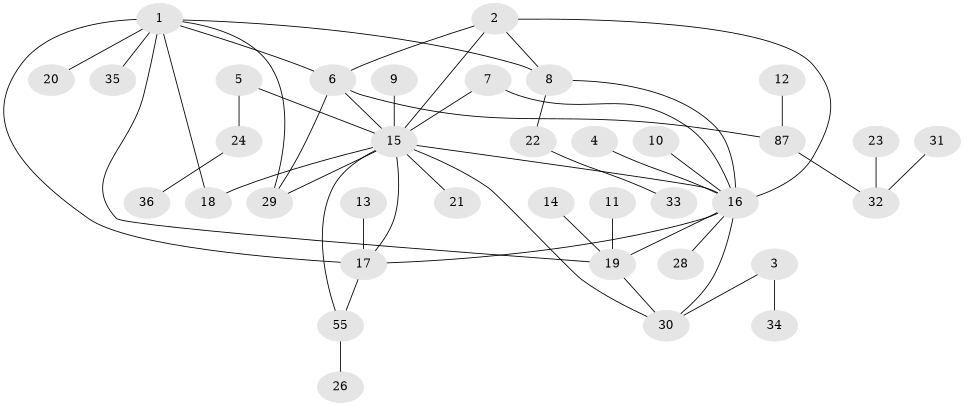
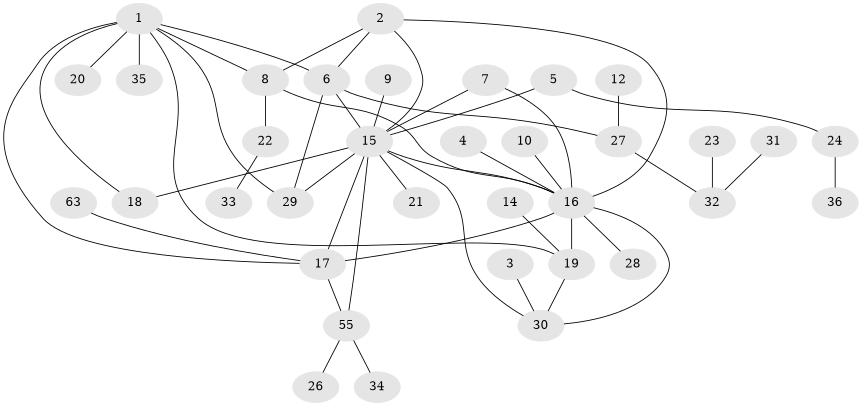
(782, 142) -> (619, 142)
(364, 203) -> (74, 203)
(613, 203) -> none
(775, 295) -> (362, 356)
